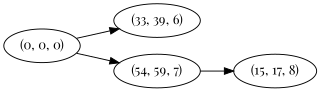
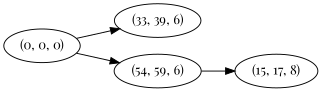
(157, 71) -> (158, 71)
